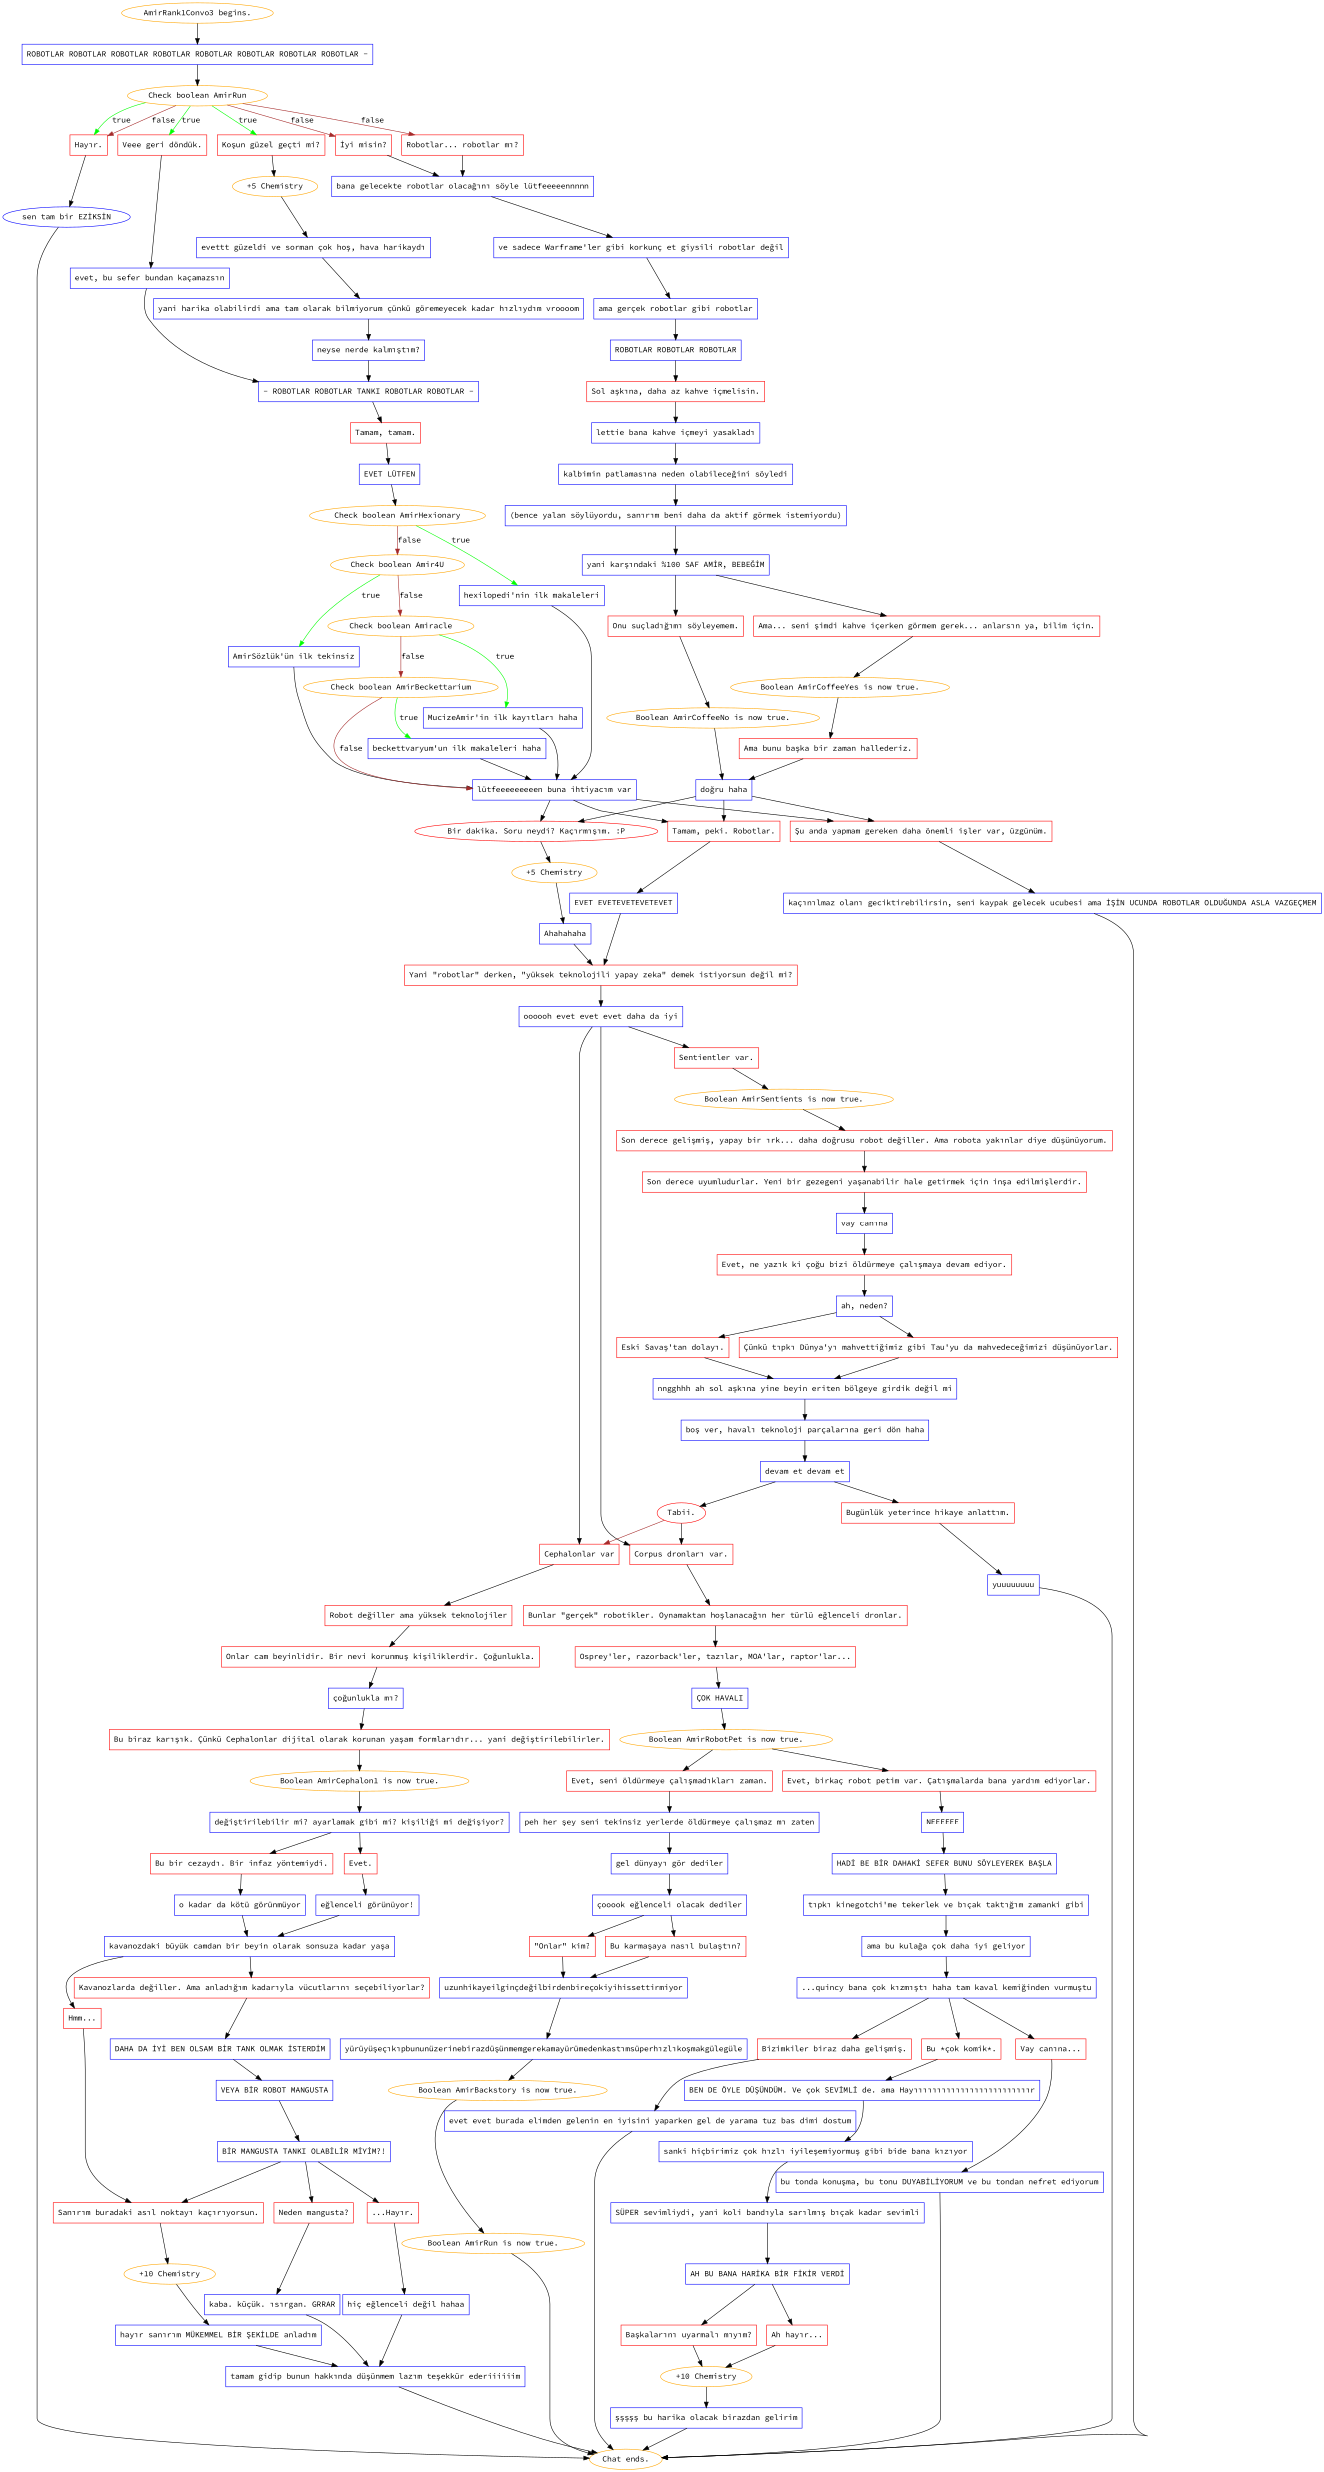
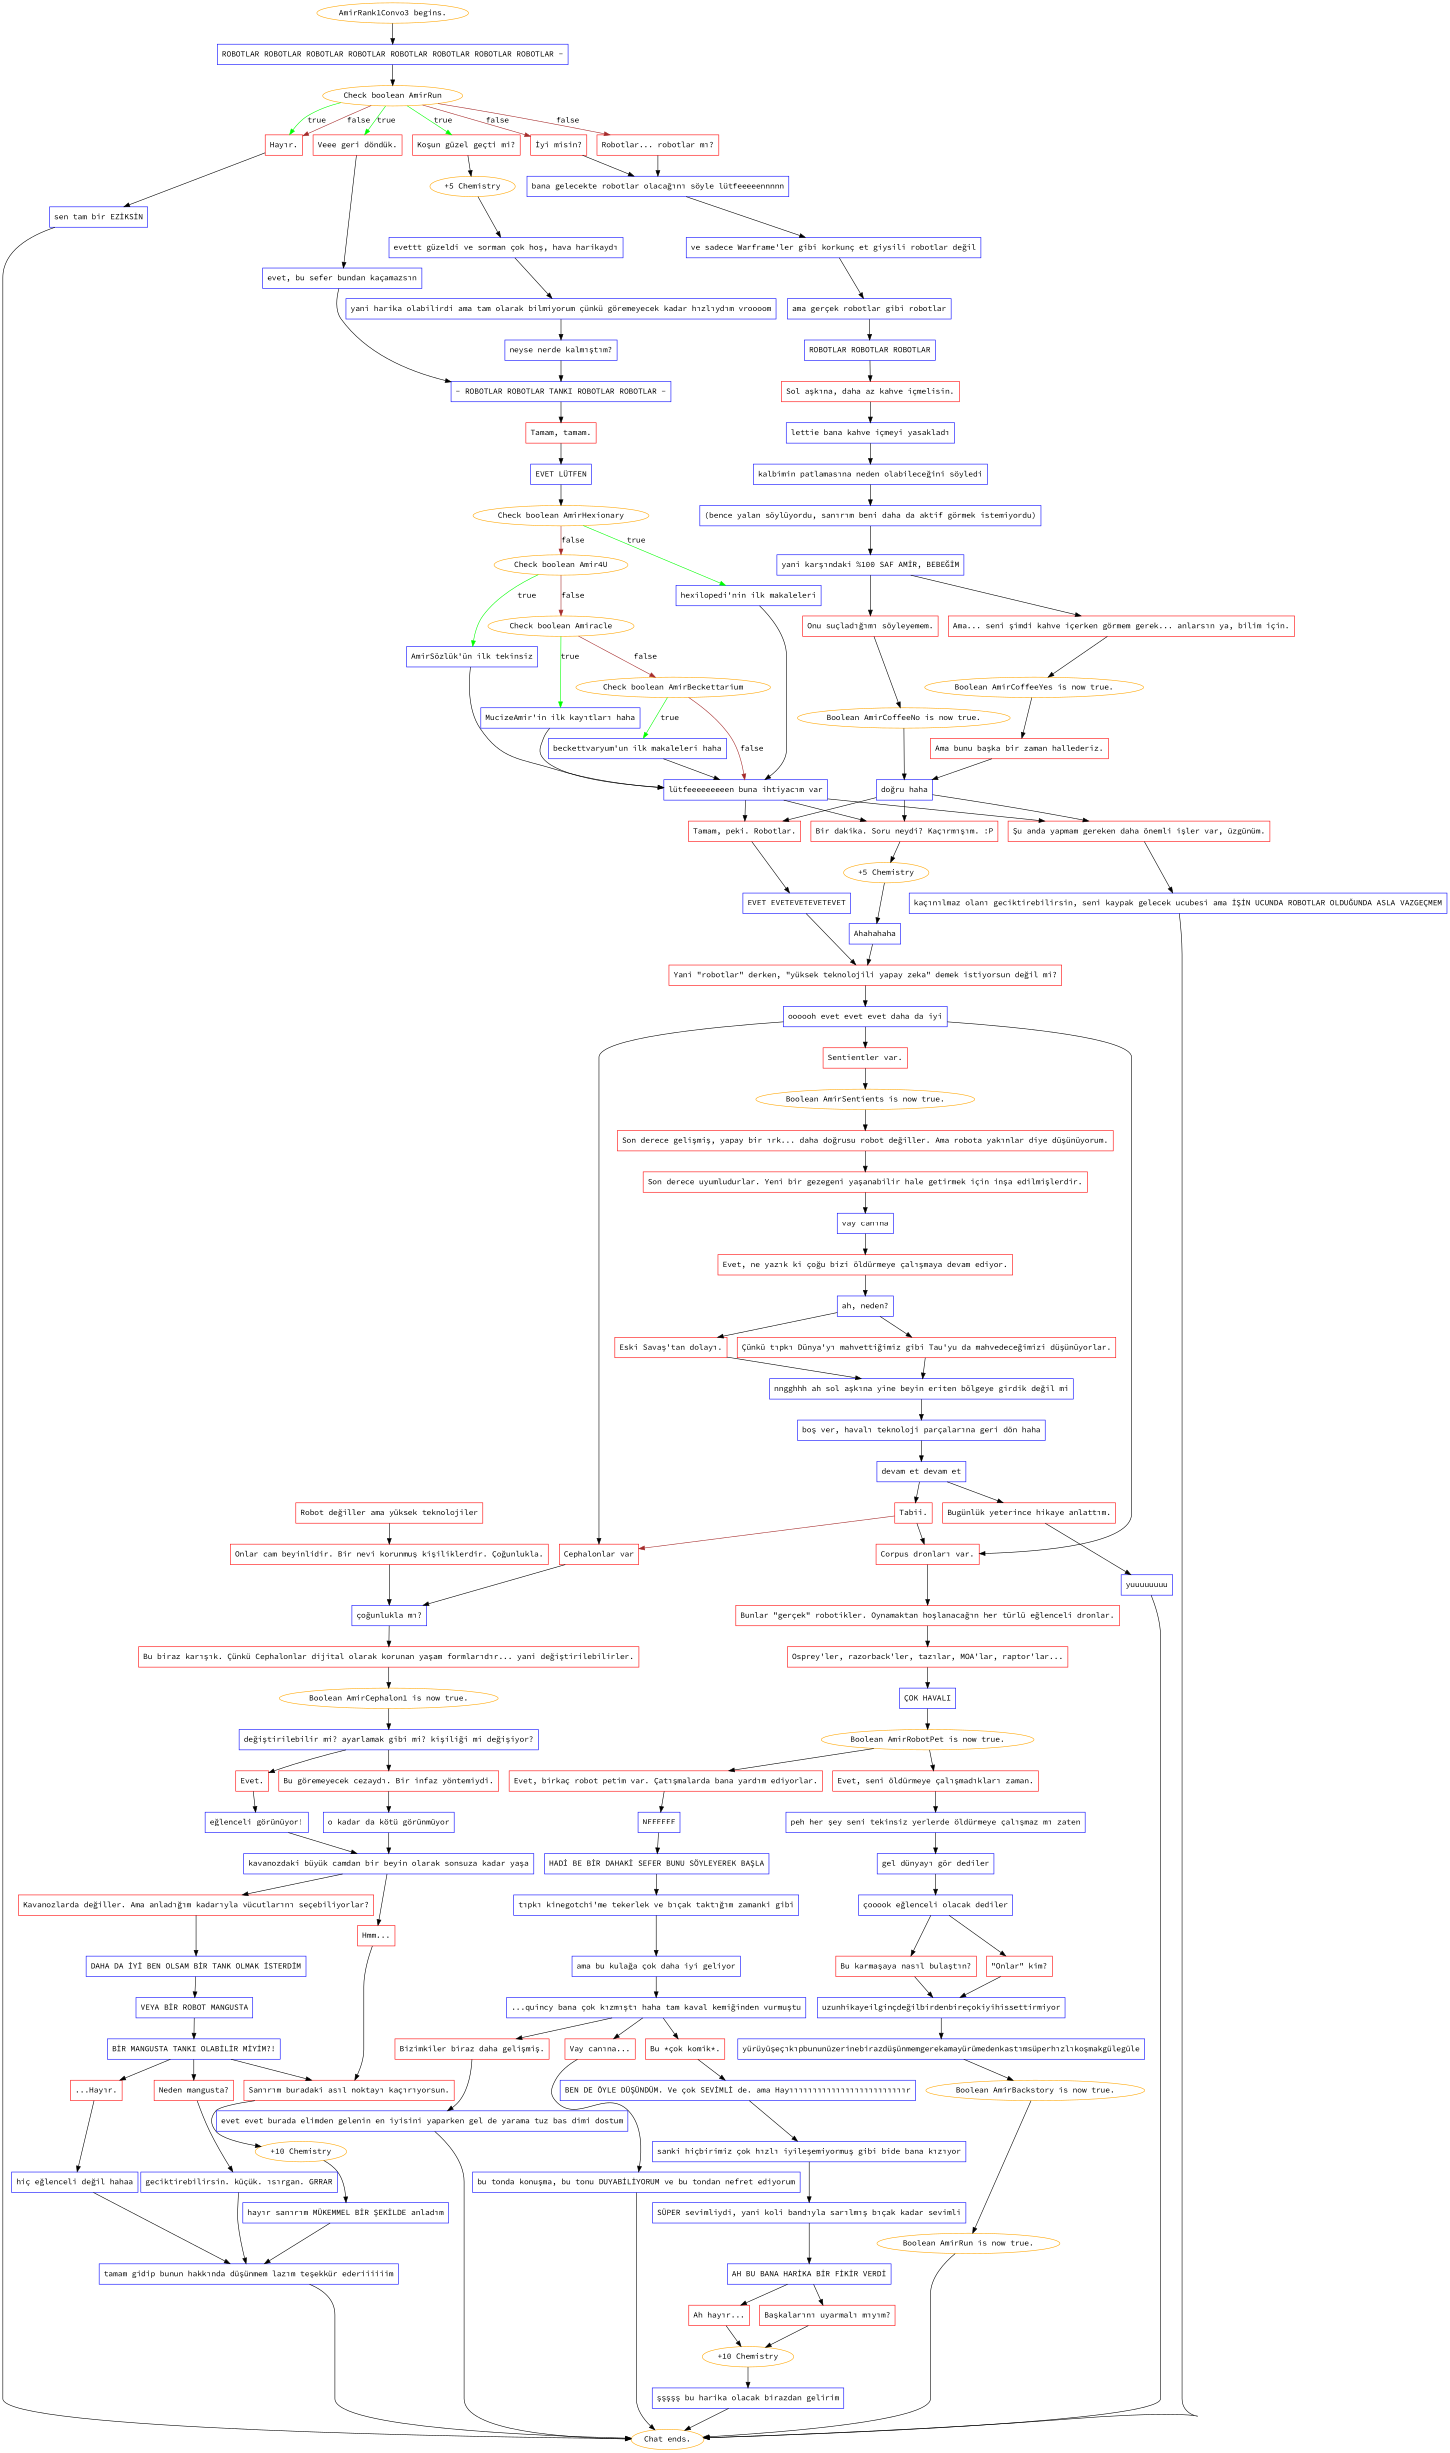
(67, 217) -> (99, 217)
(536, 831) -> (904, 831)
(681, 1513) -> (913, 1513)
(502, 1584) -> (497, 1584)
(242, 1864) -> (389, 1781)
(272, 2305) -> (239, 2182)
